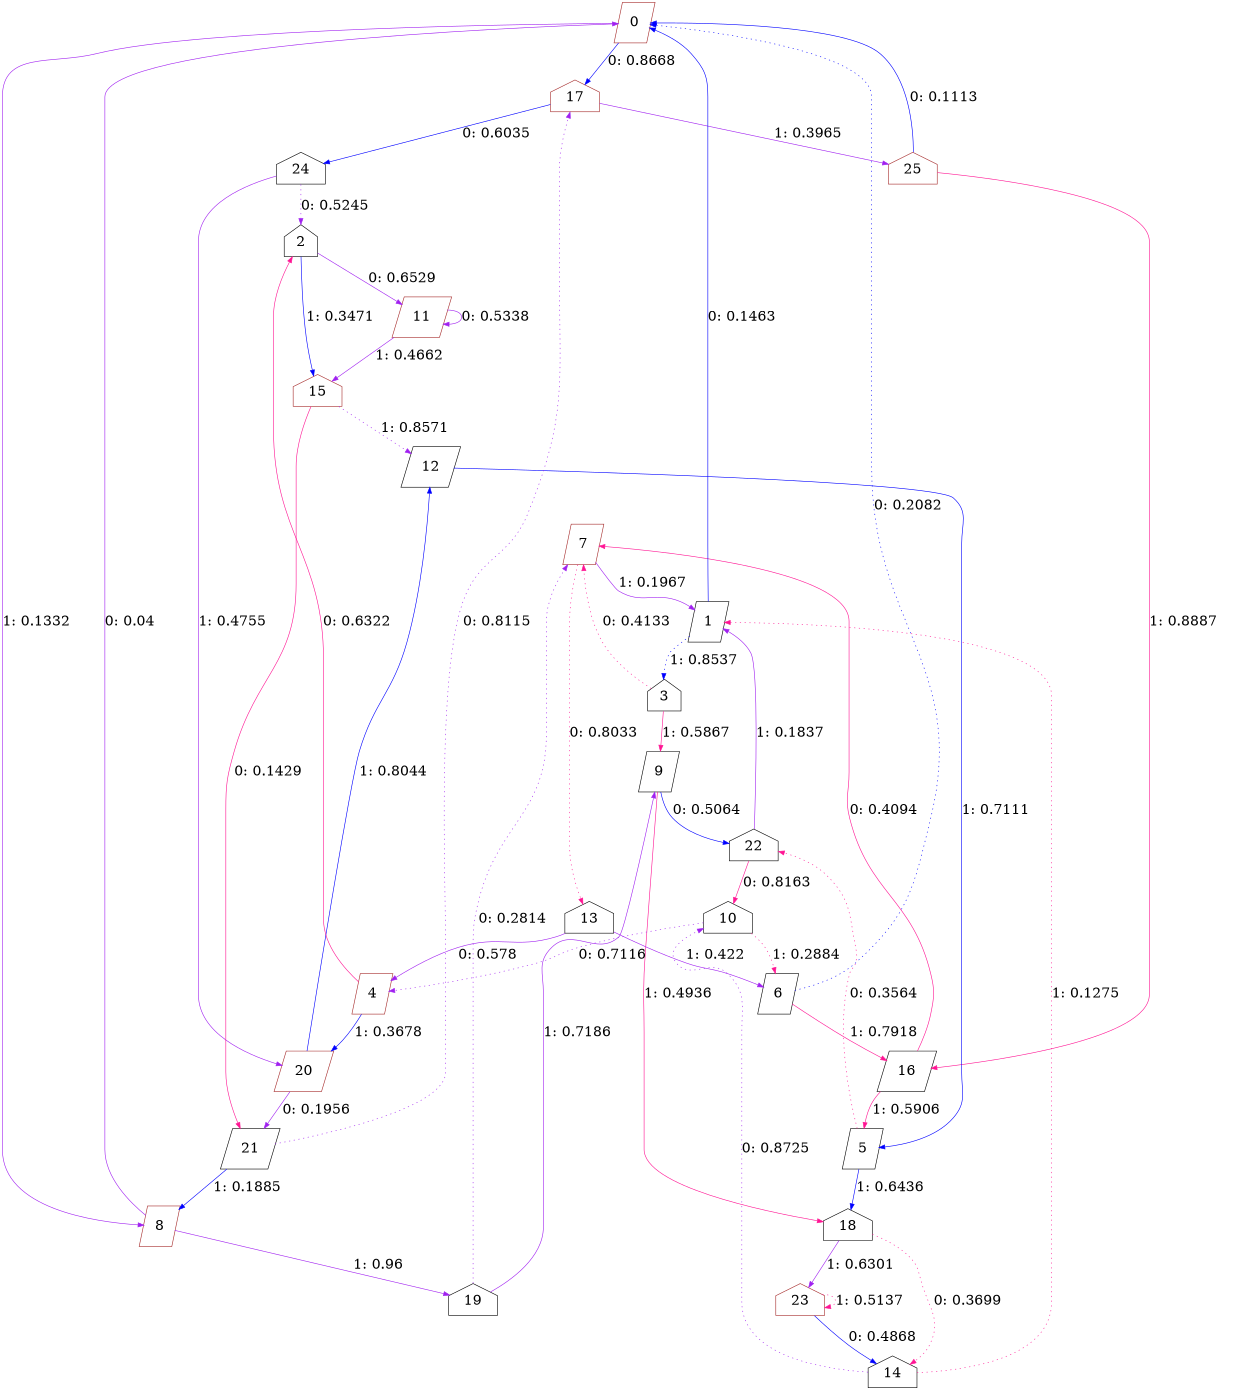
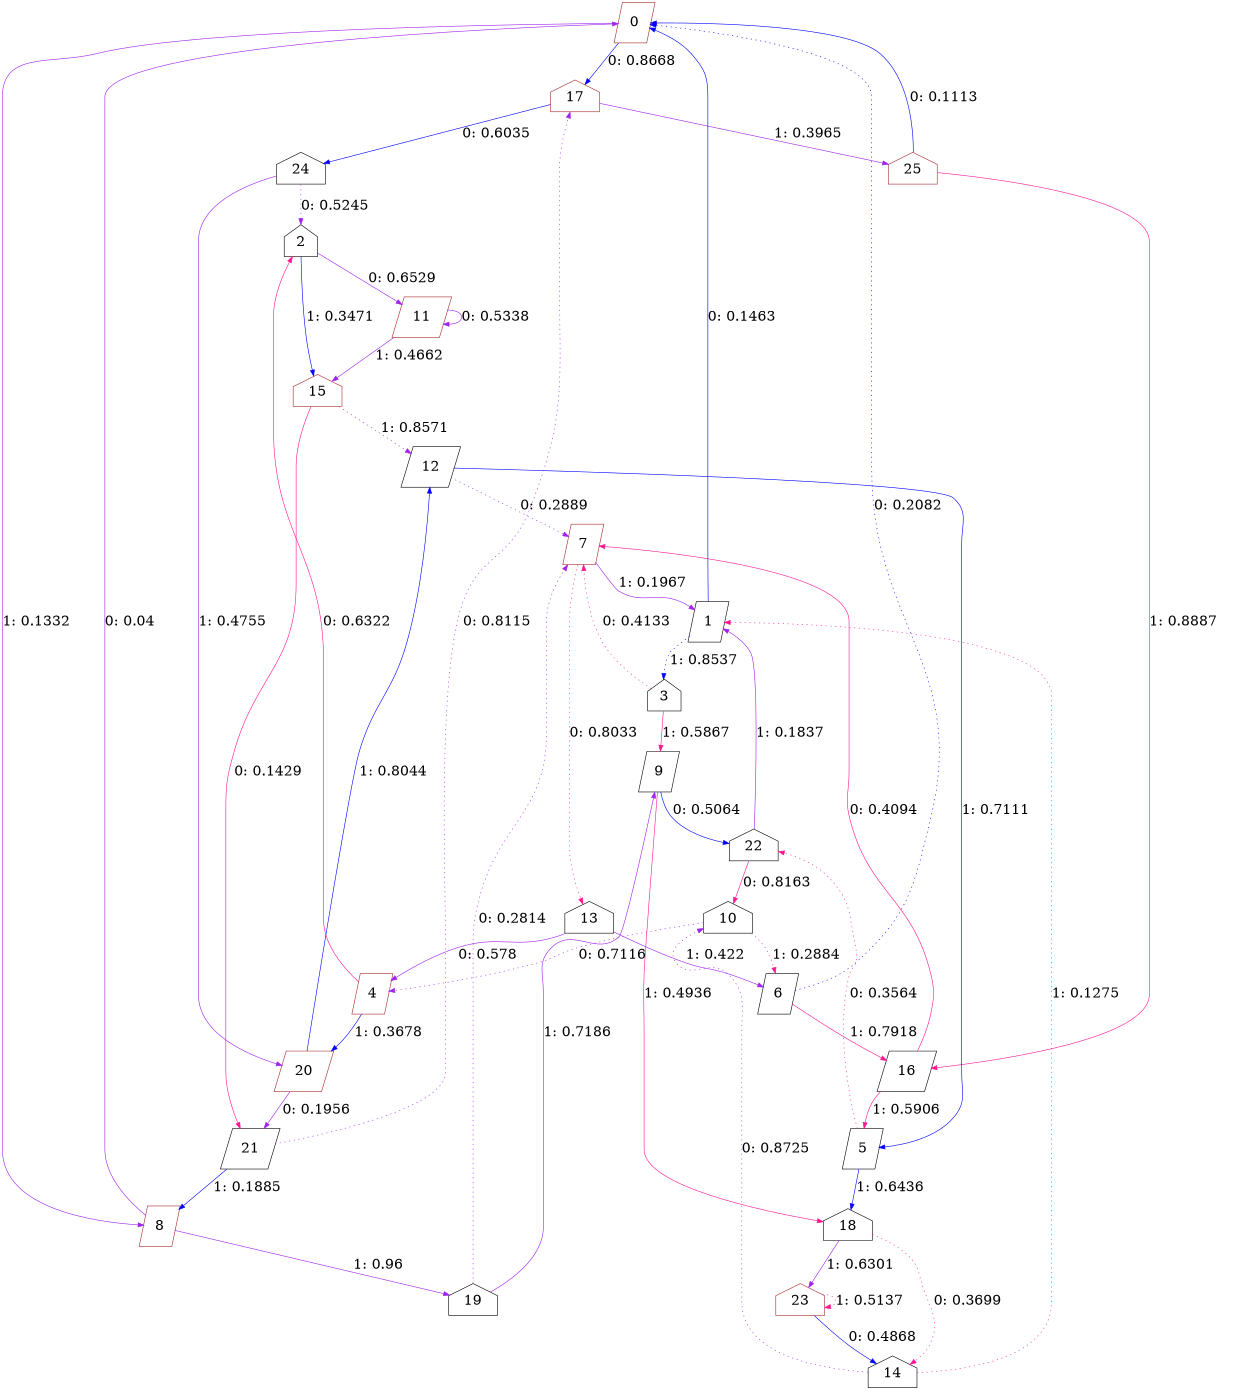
none -> (507, 506)
